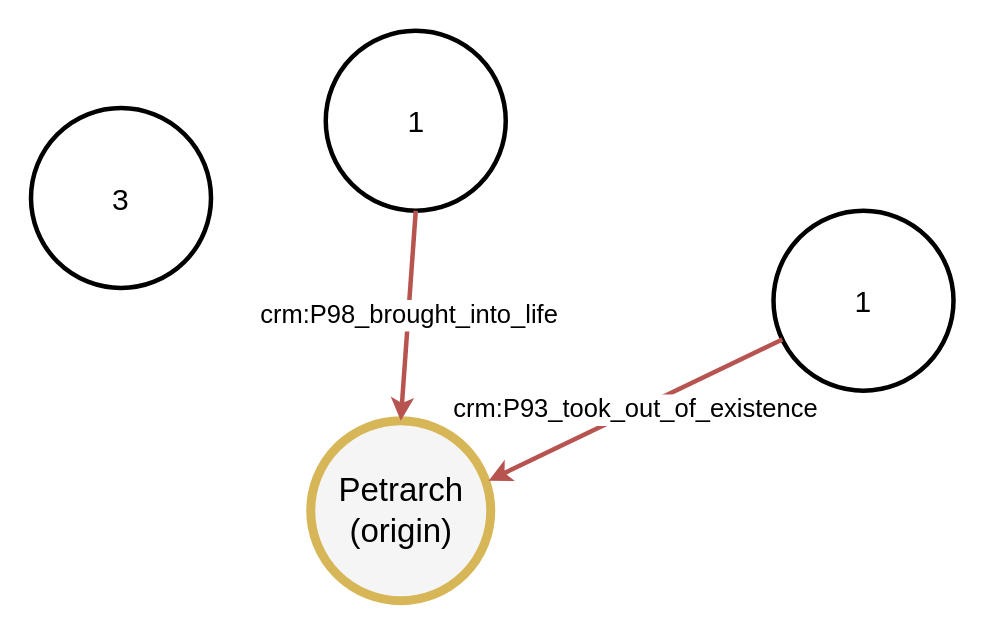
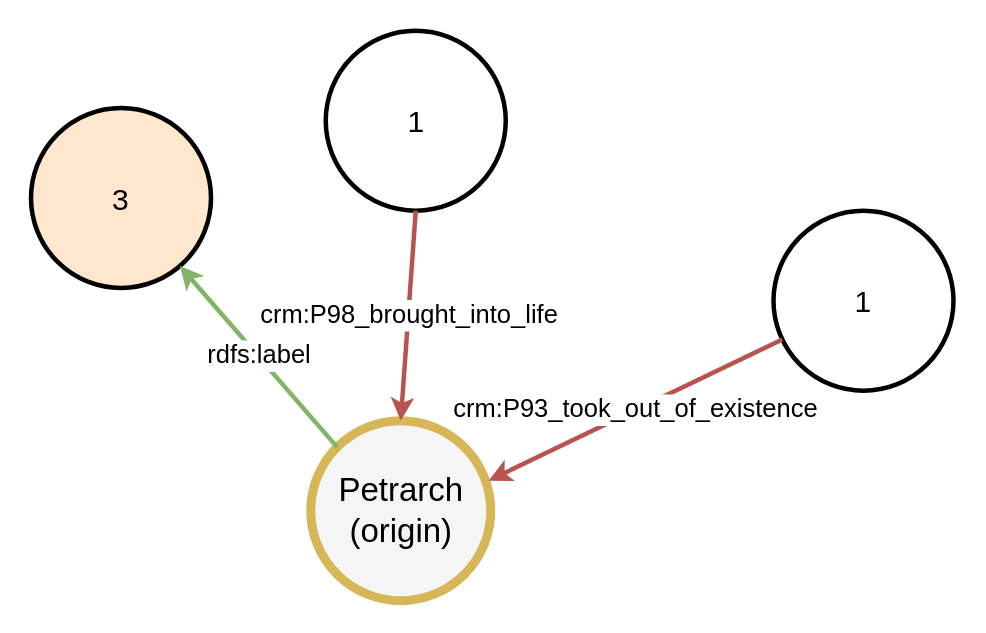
(121, 198) -> (121, 198)
none -> (303, 408)
